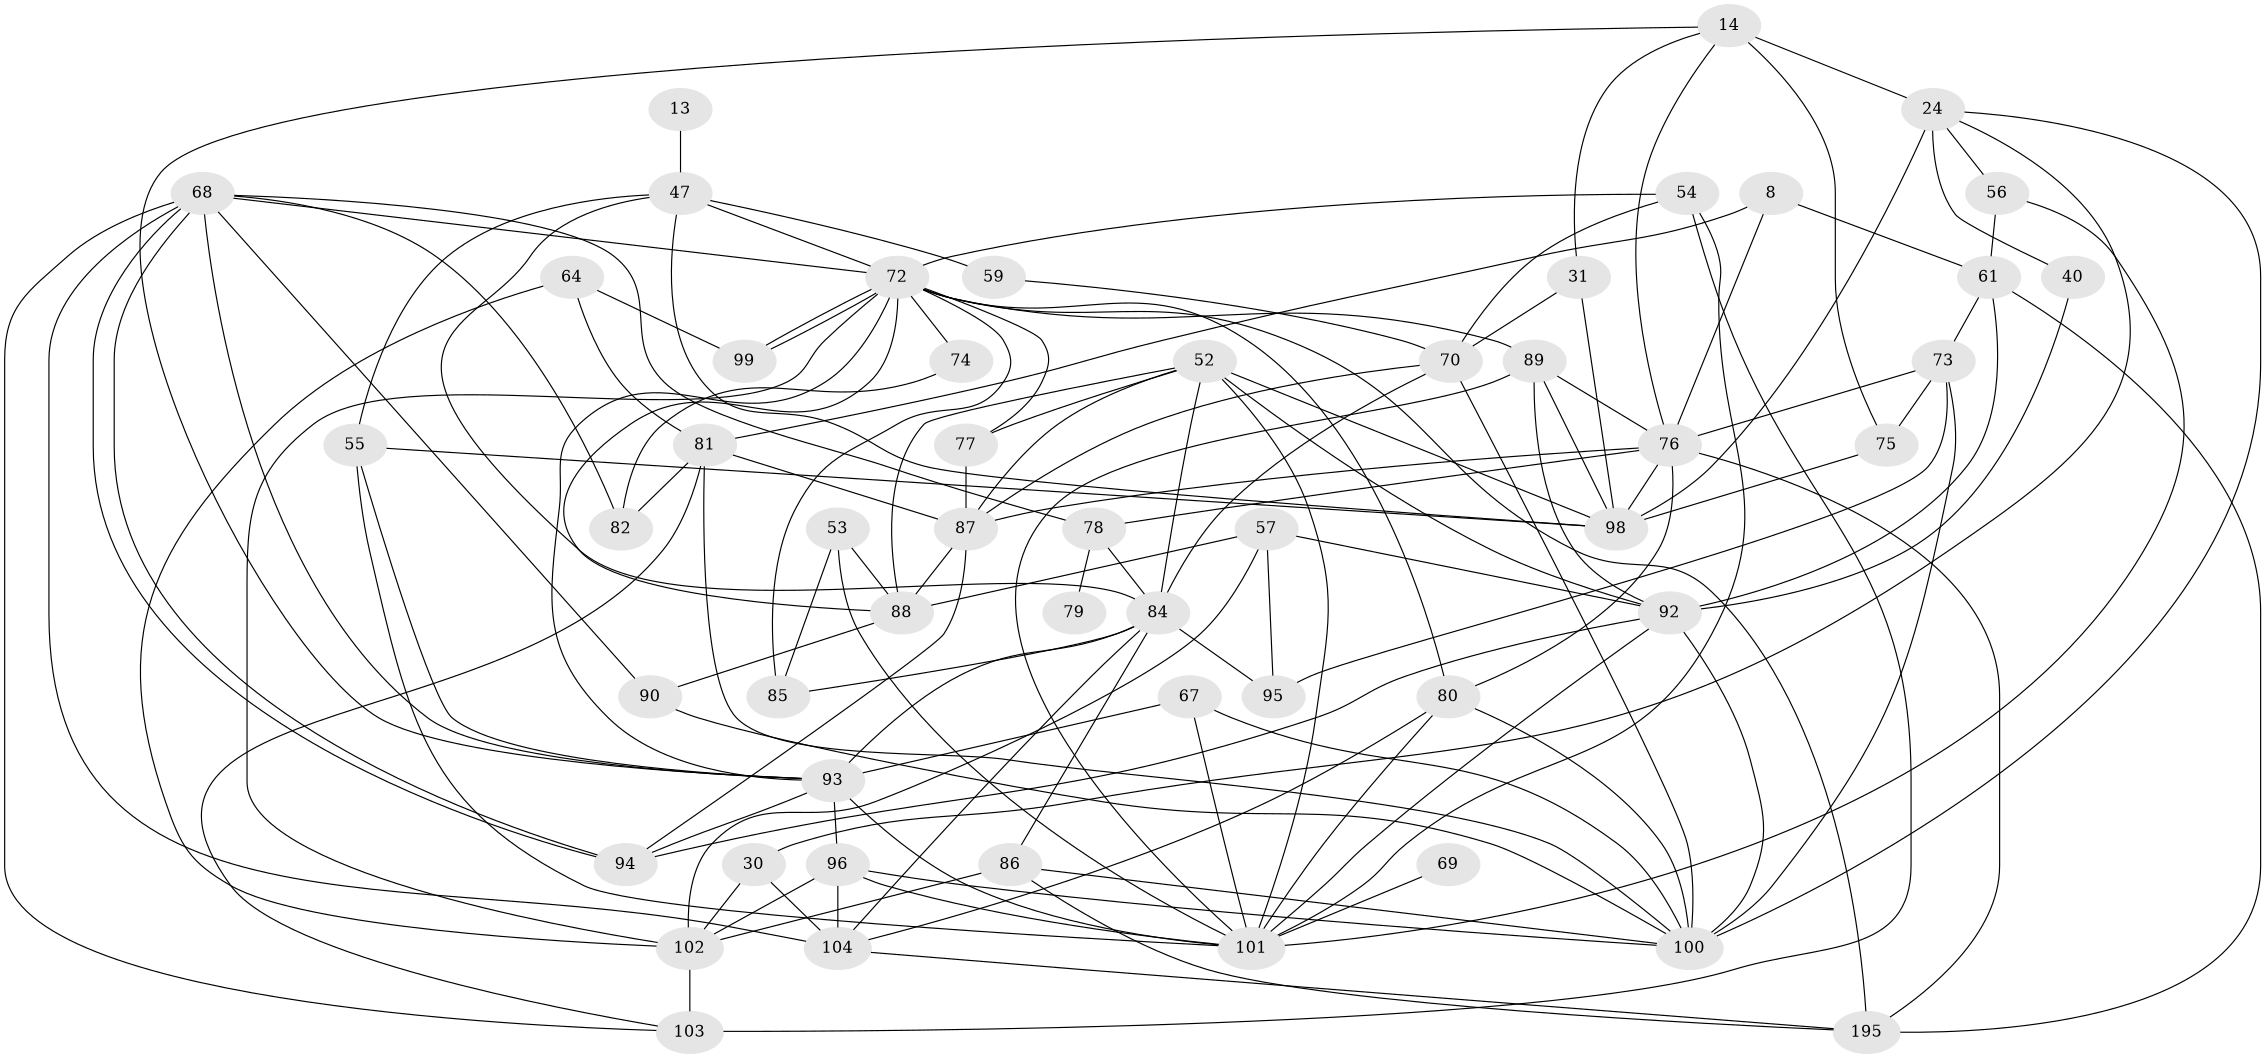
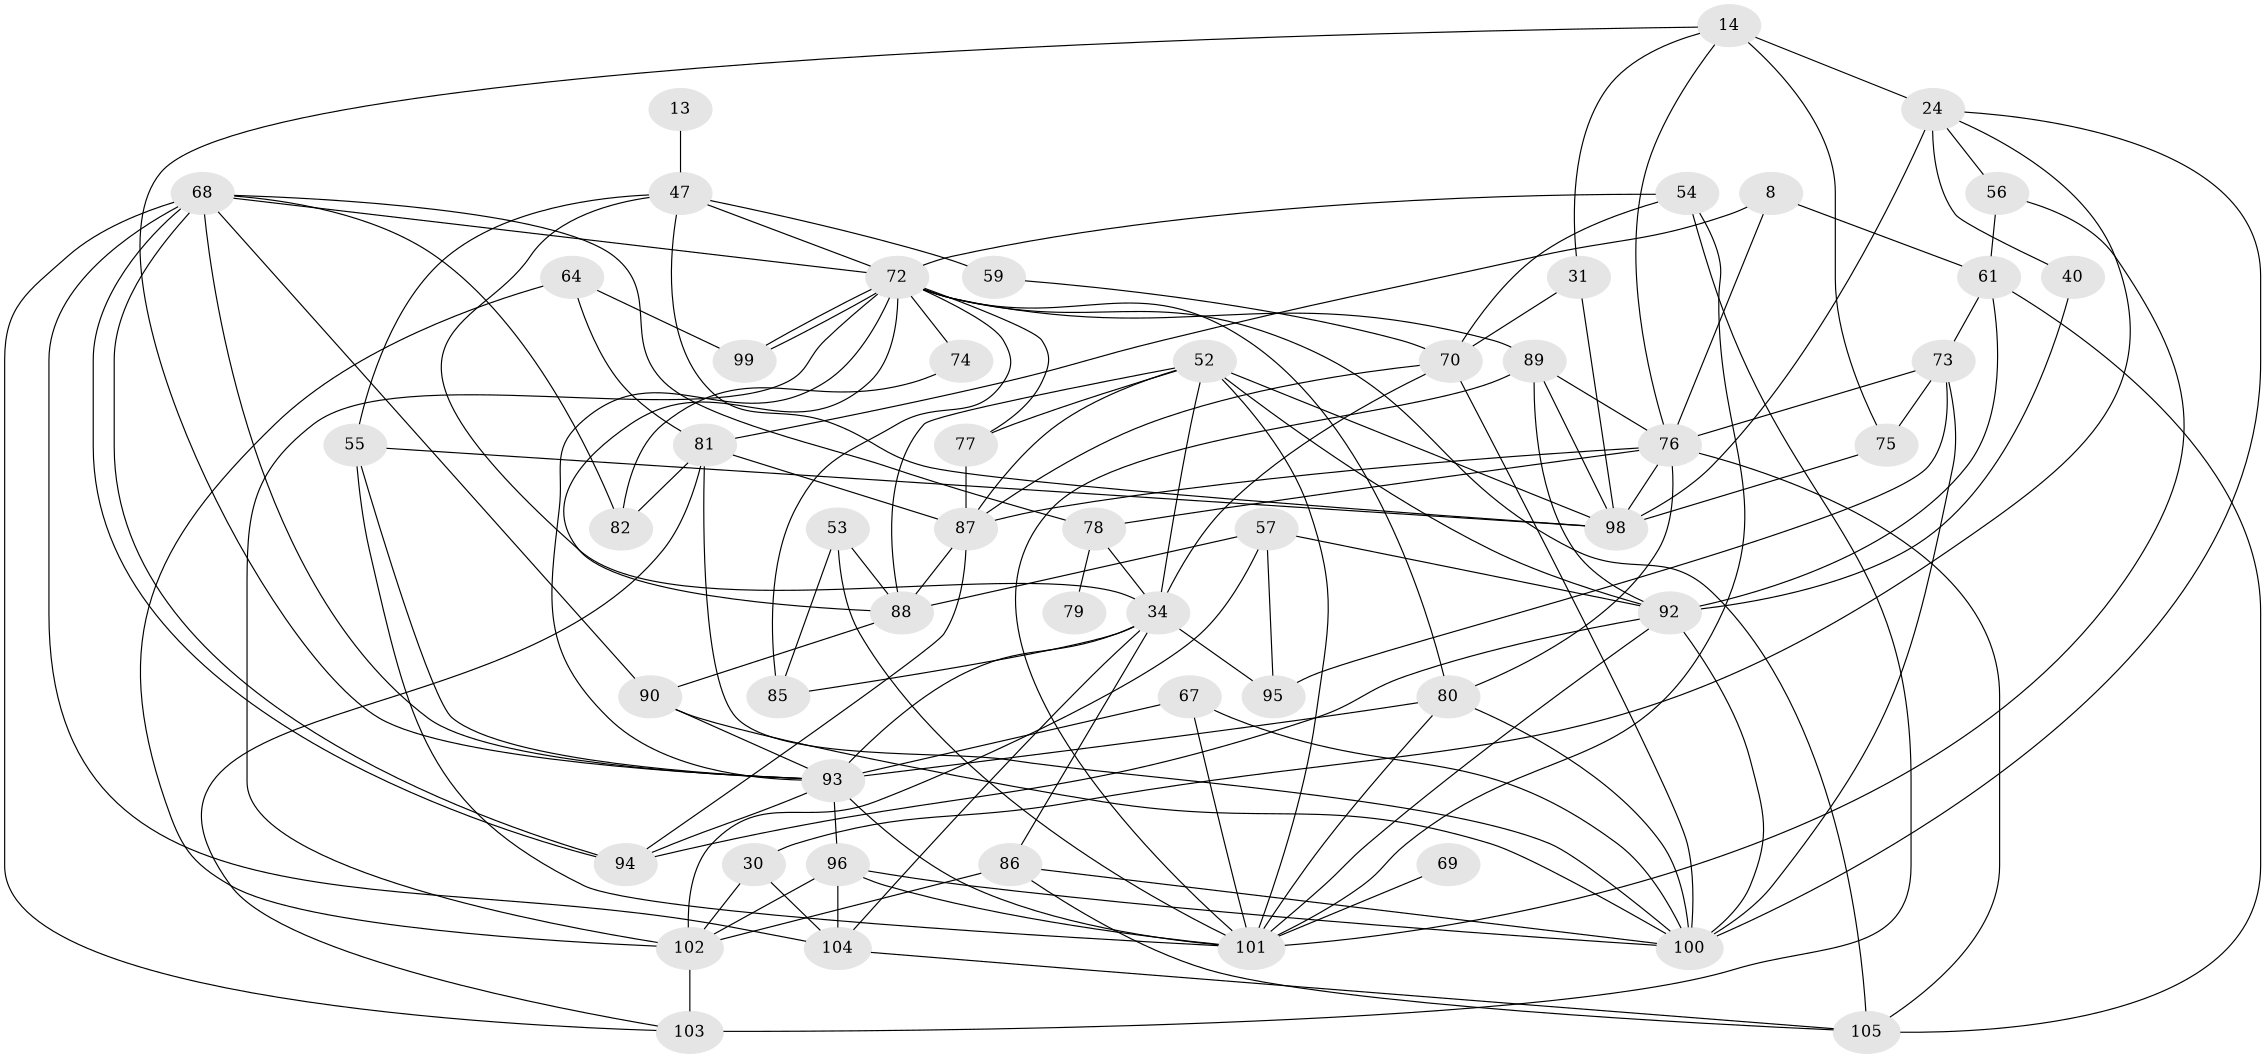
(1158, 613) -> (1158, 613)
none -> (742, 739)
(1171, 843) -> (1141, 741)
(1867, 1032) -> (1867, 1032)
